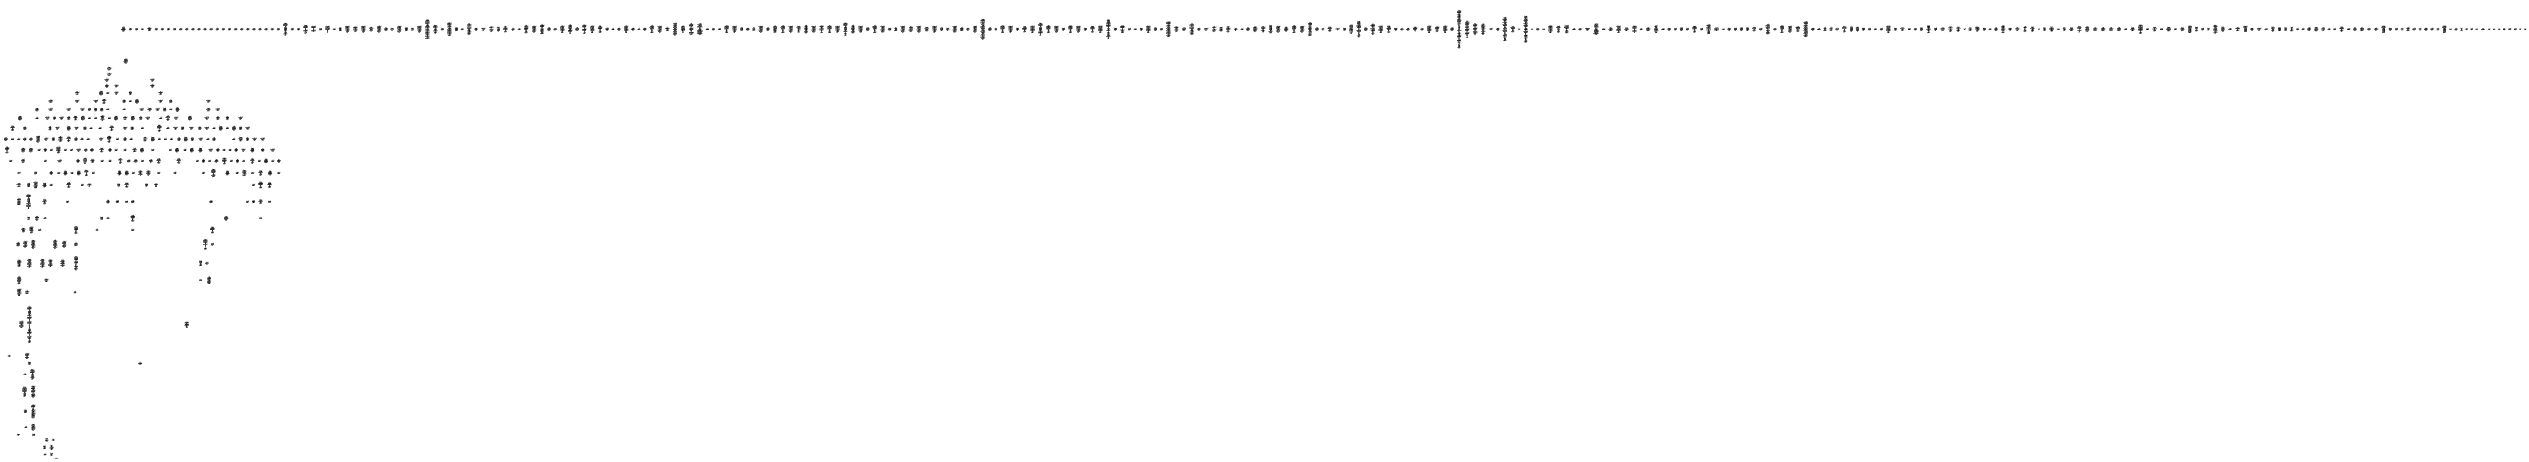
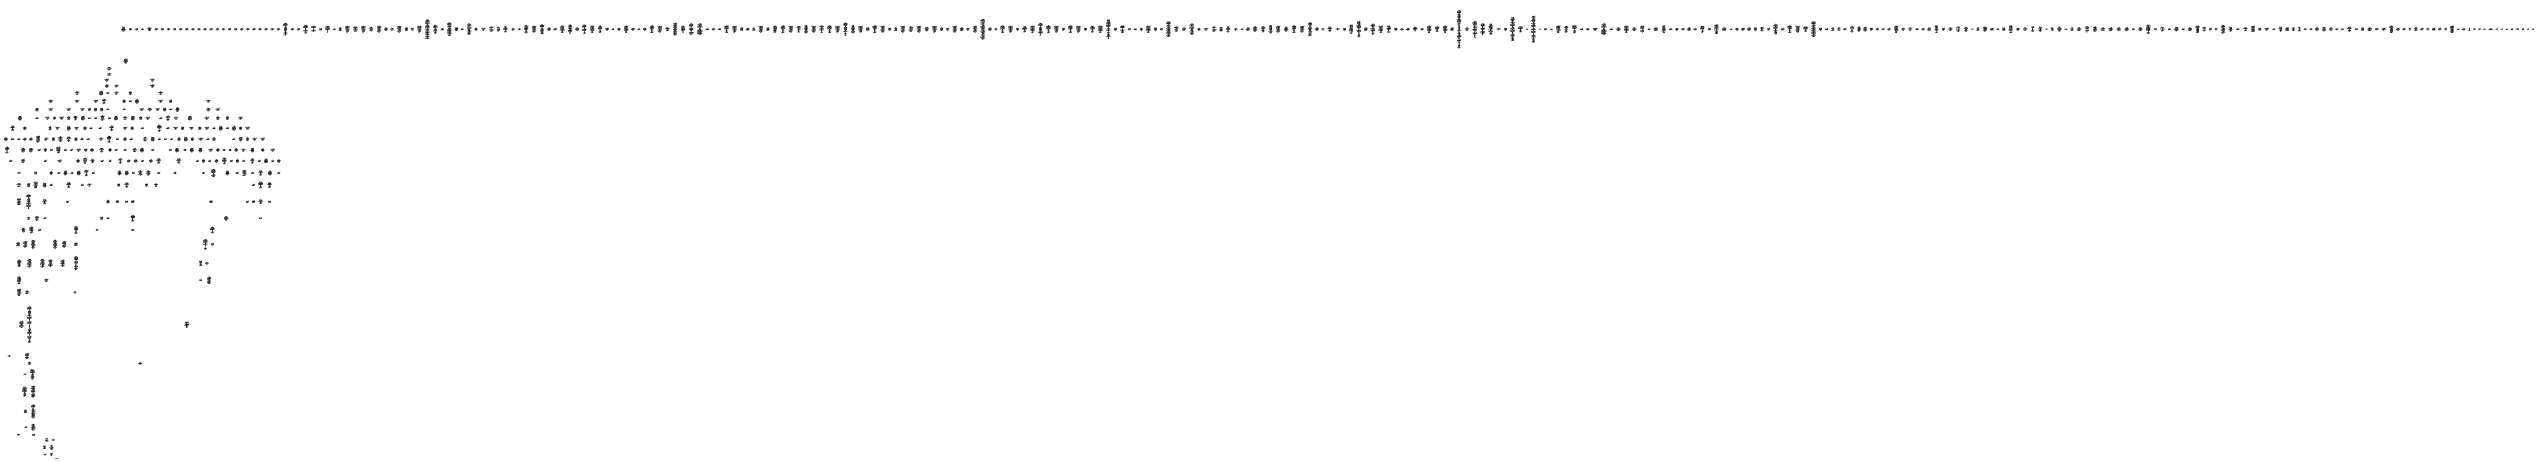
none -> (1467, 29)
